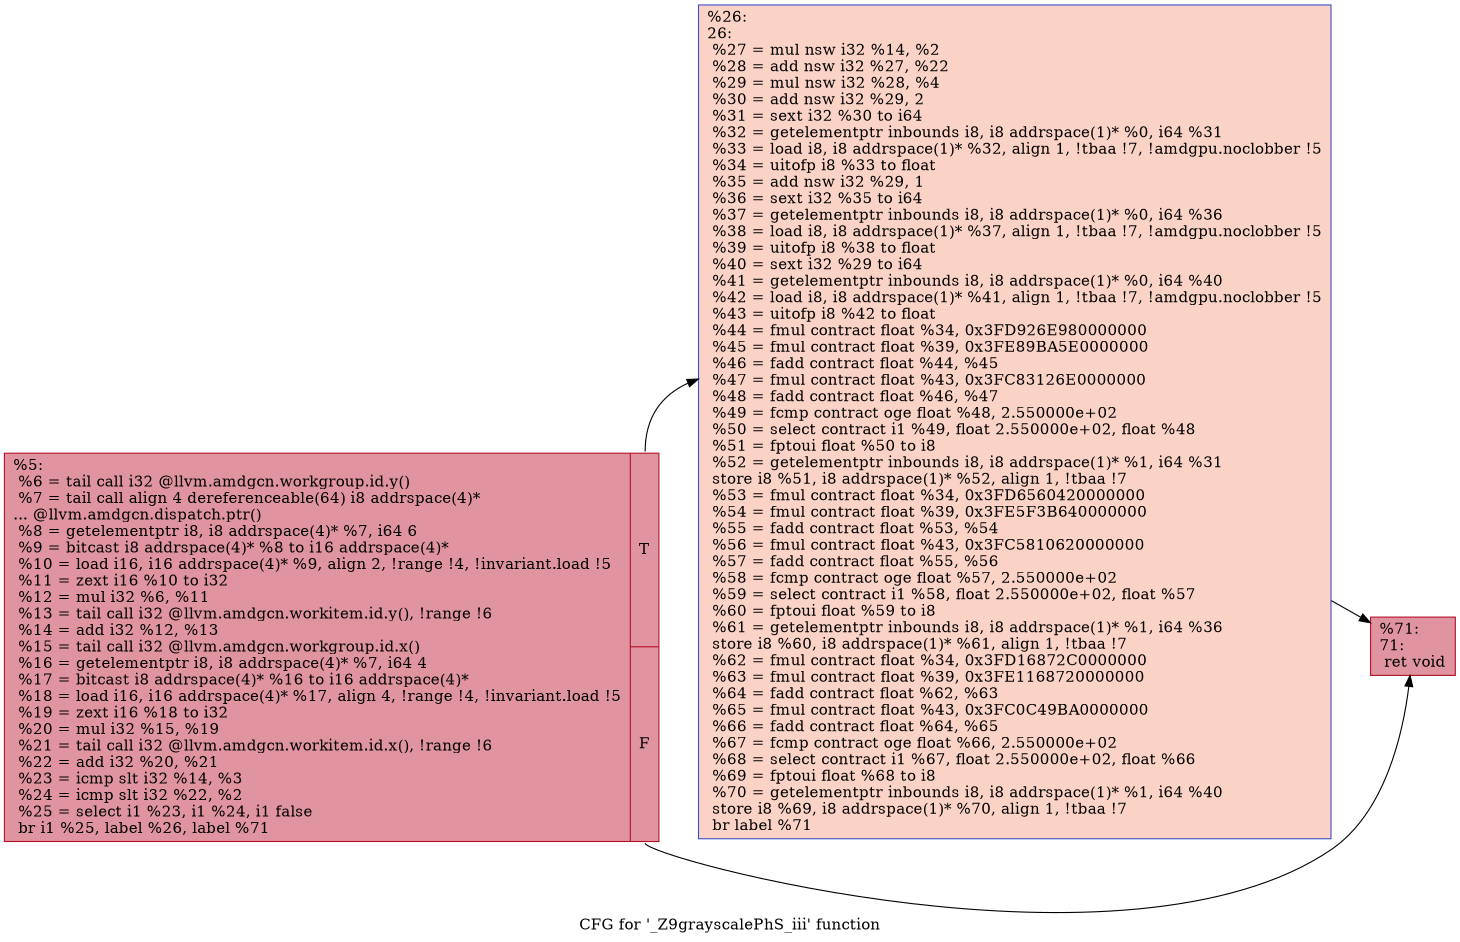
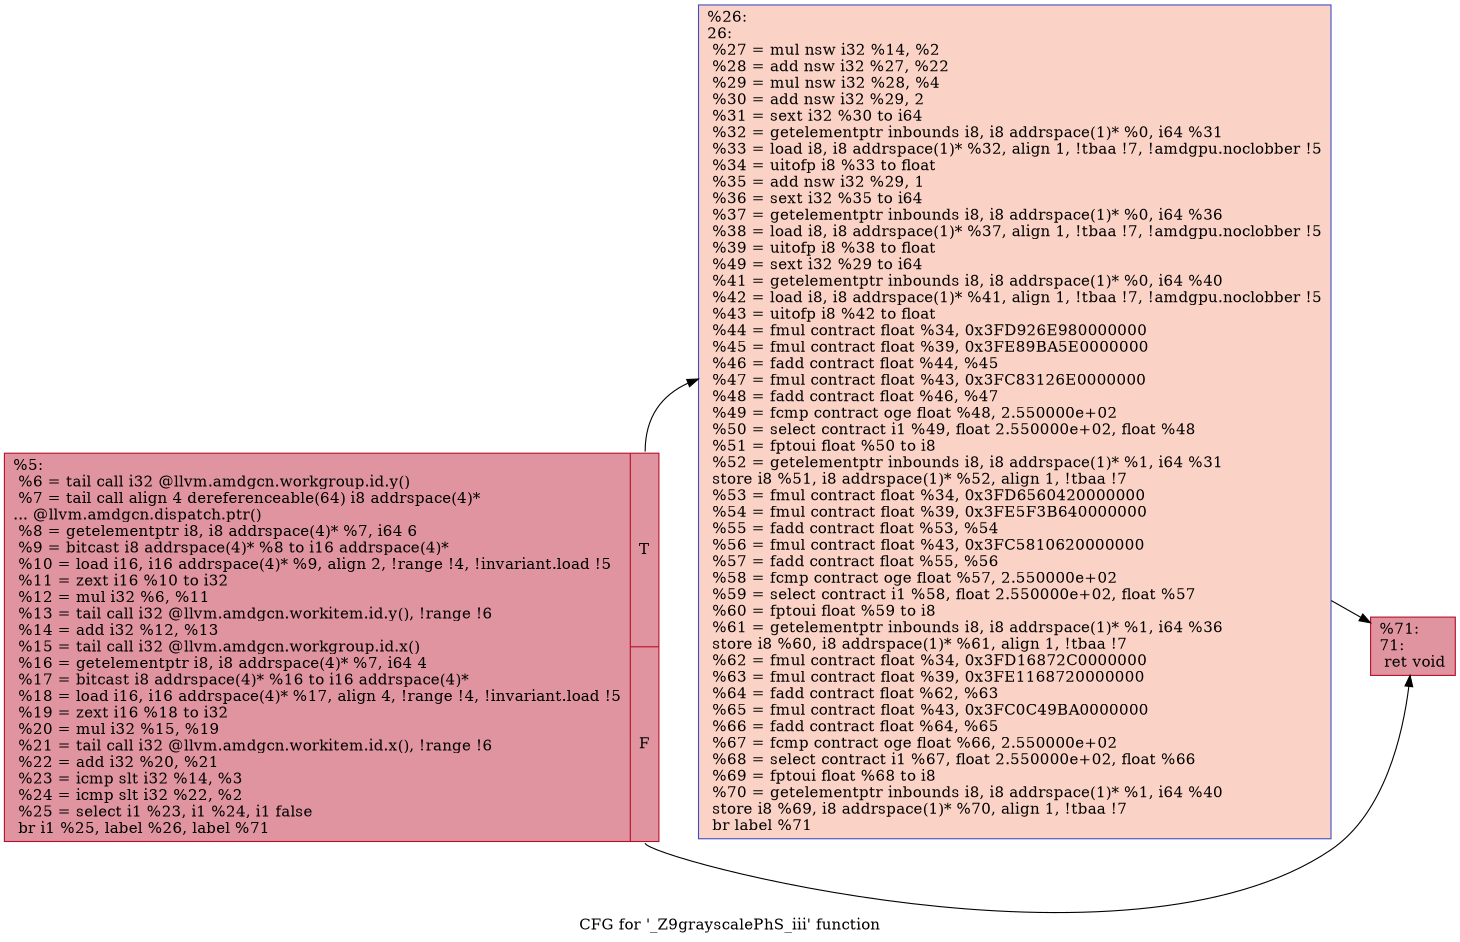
(815, 265) -> (815, 265)
